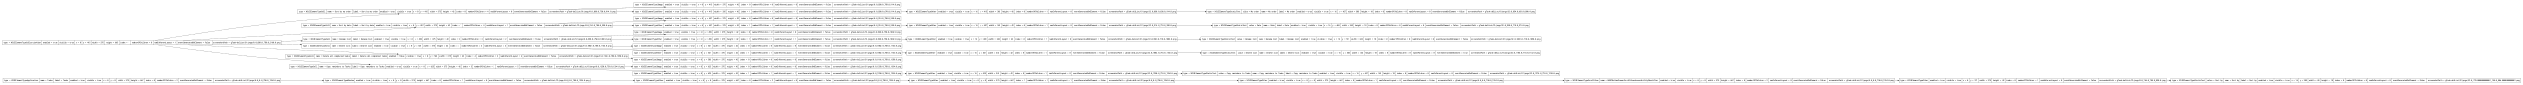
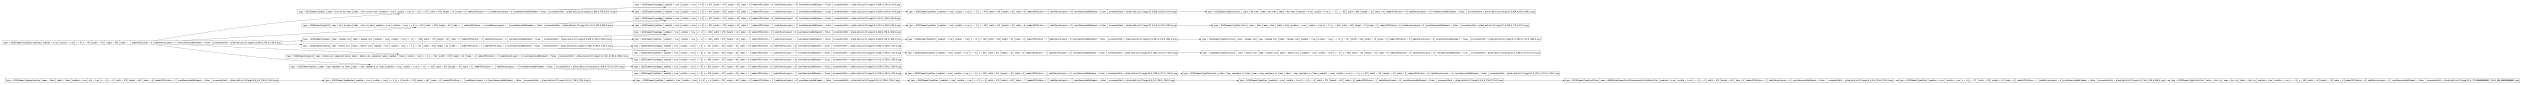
(94, 80) -> (94, 80)
(1740, 80) -> (1740, 80)
